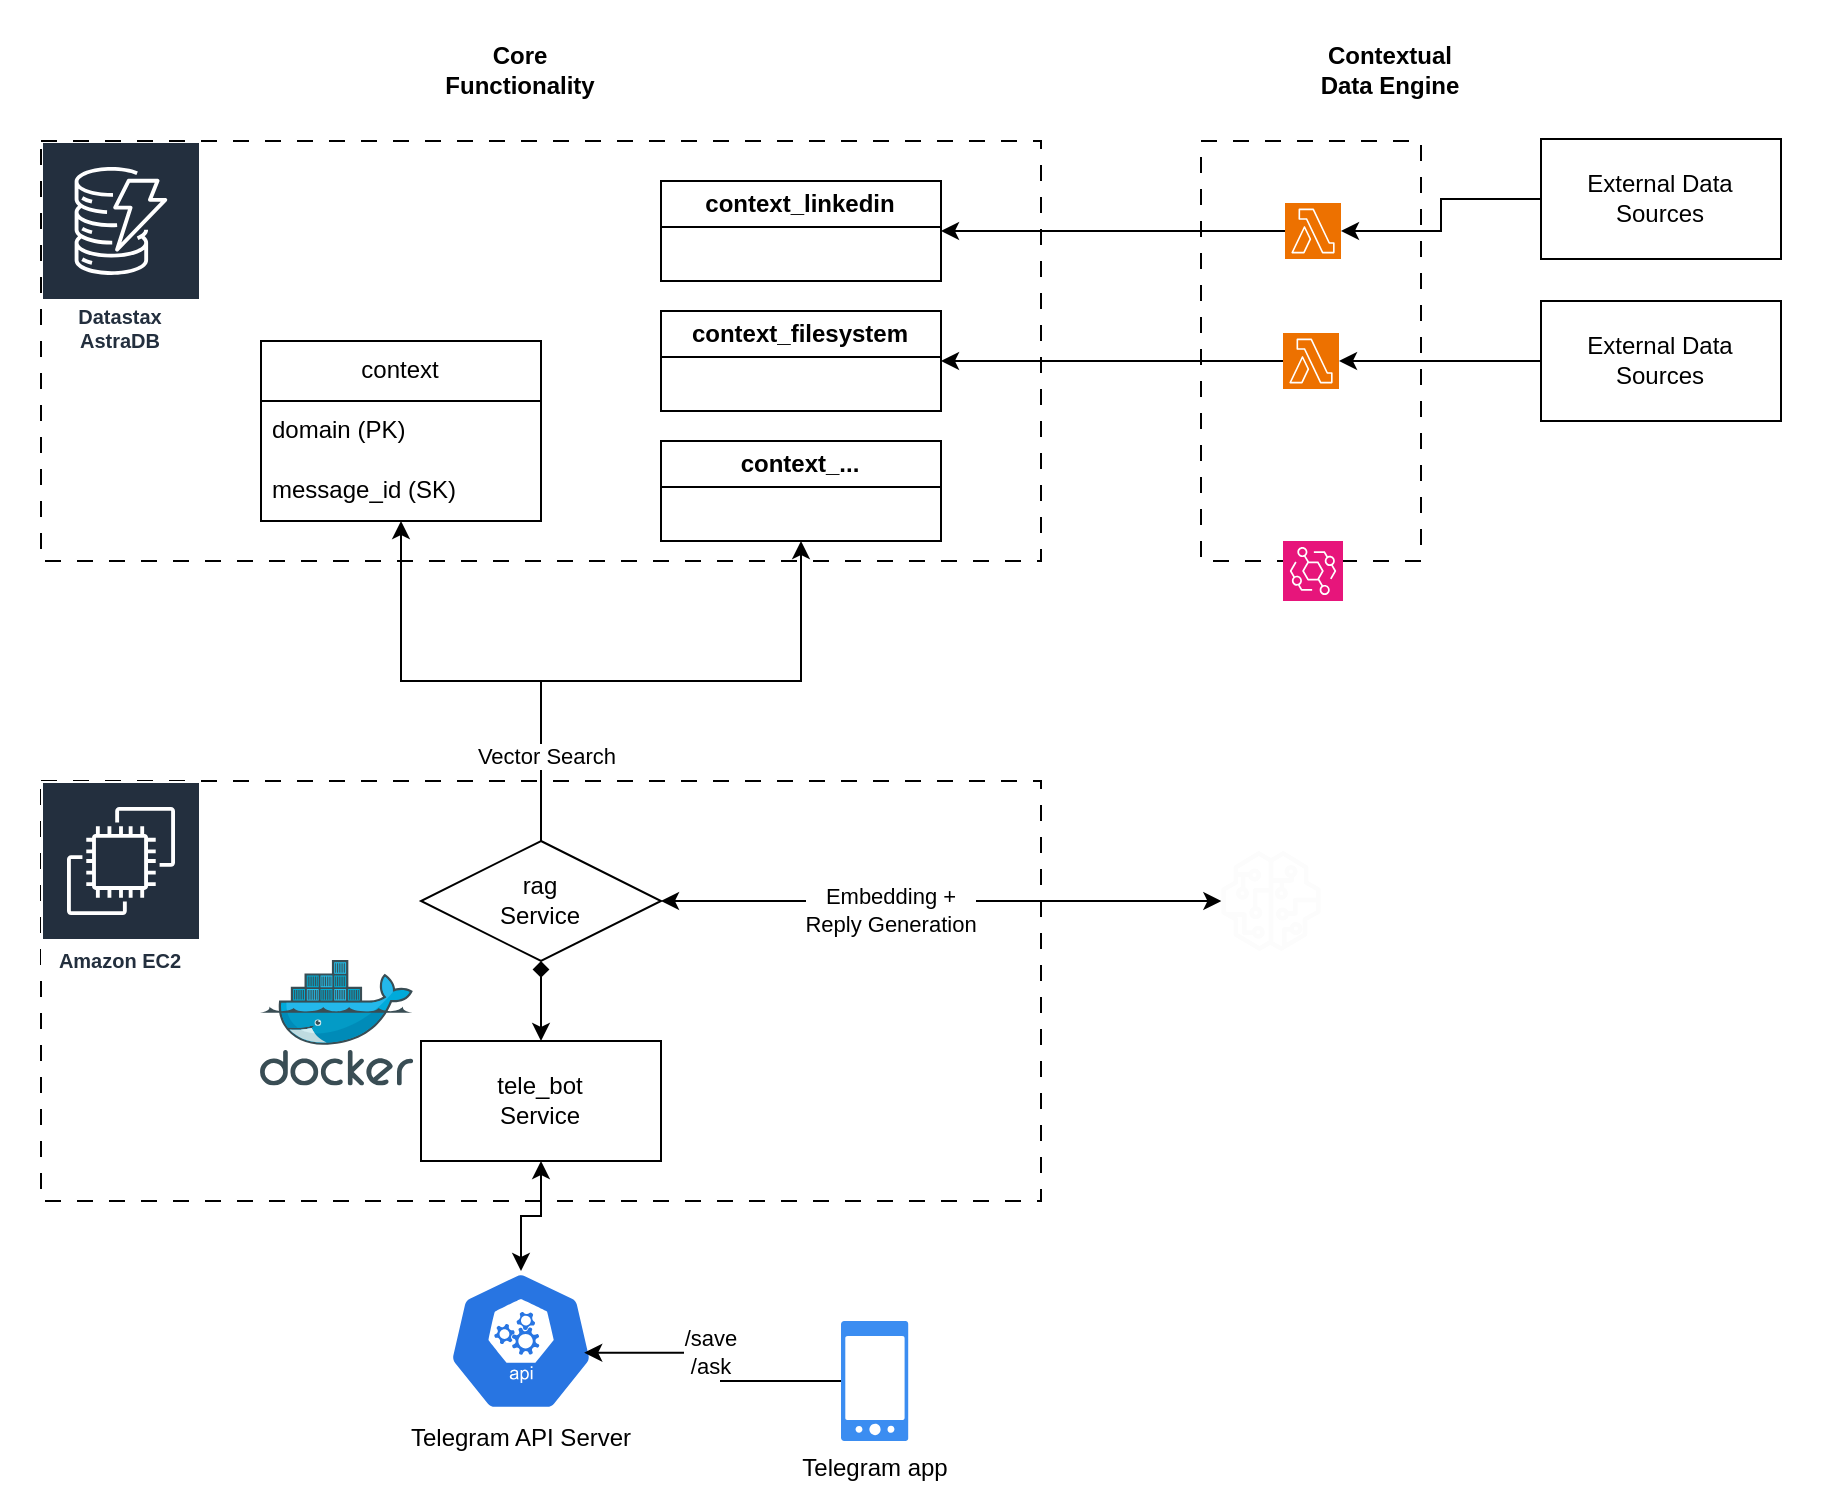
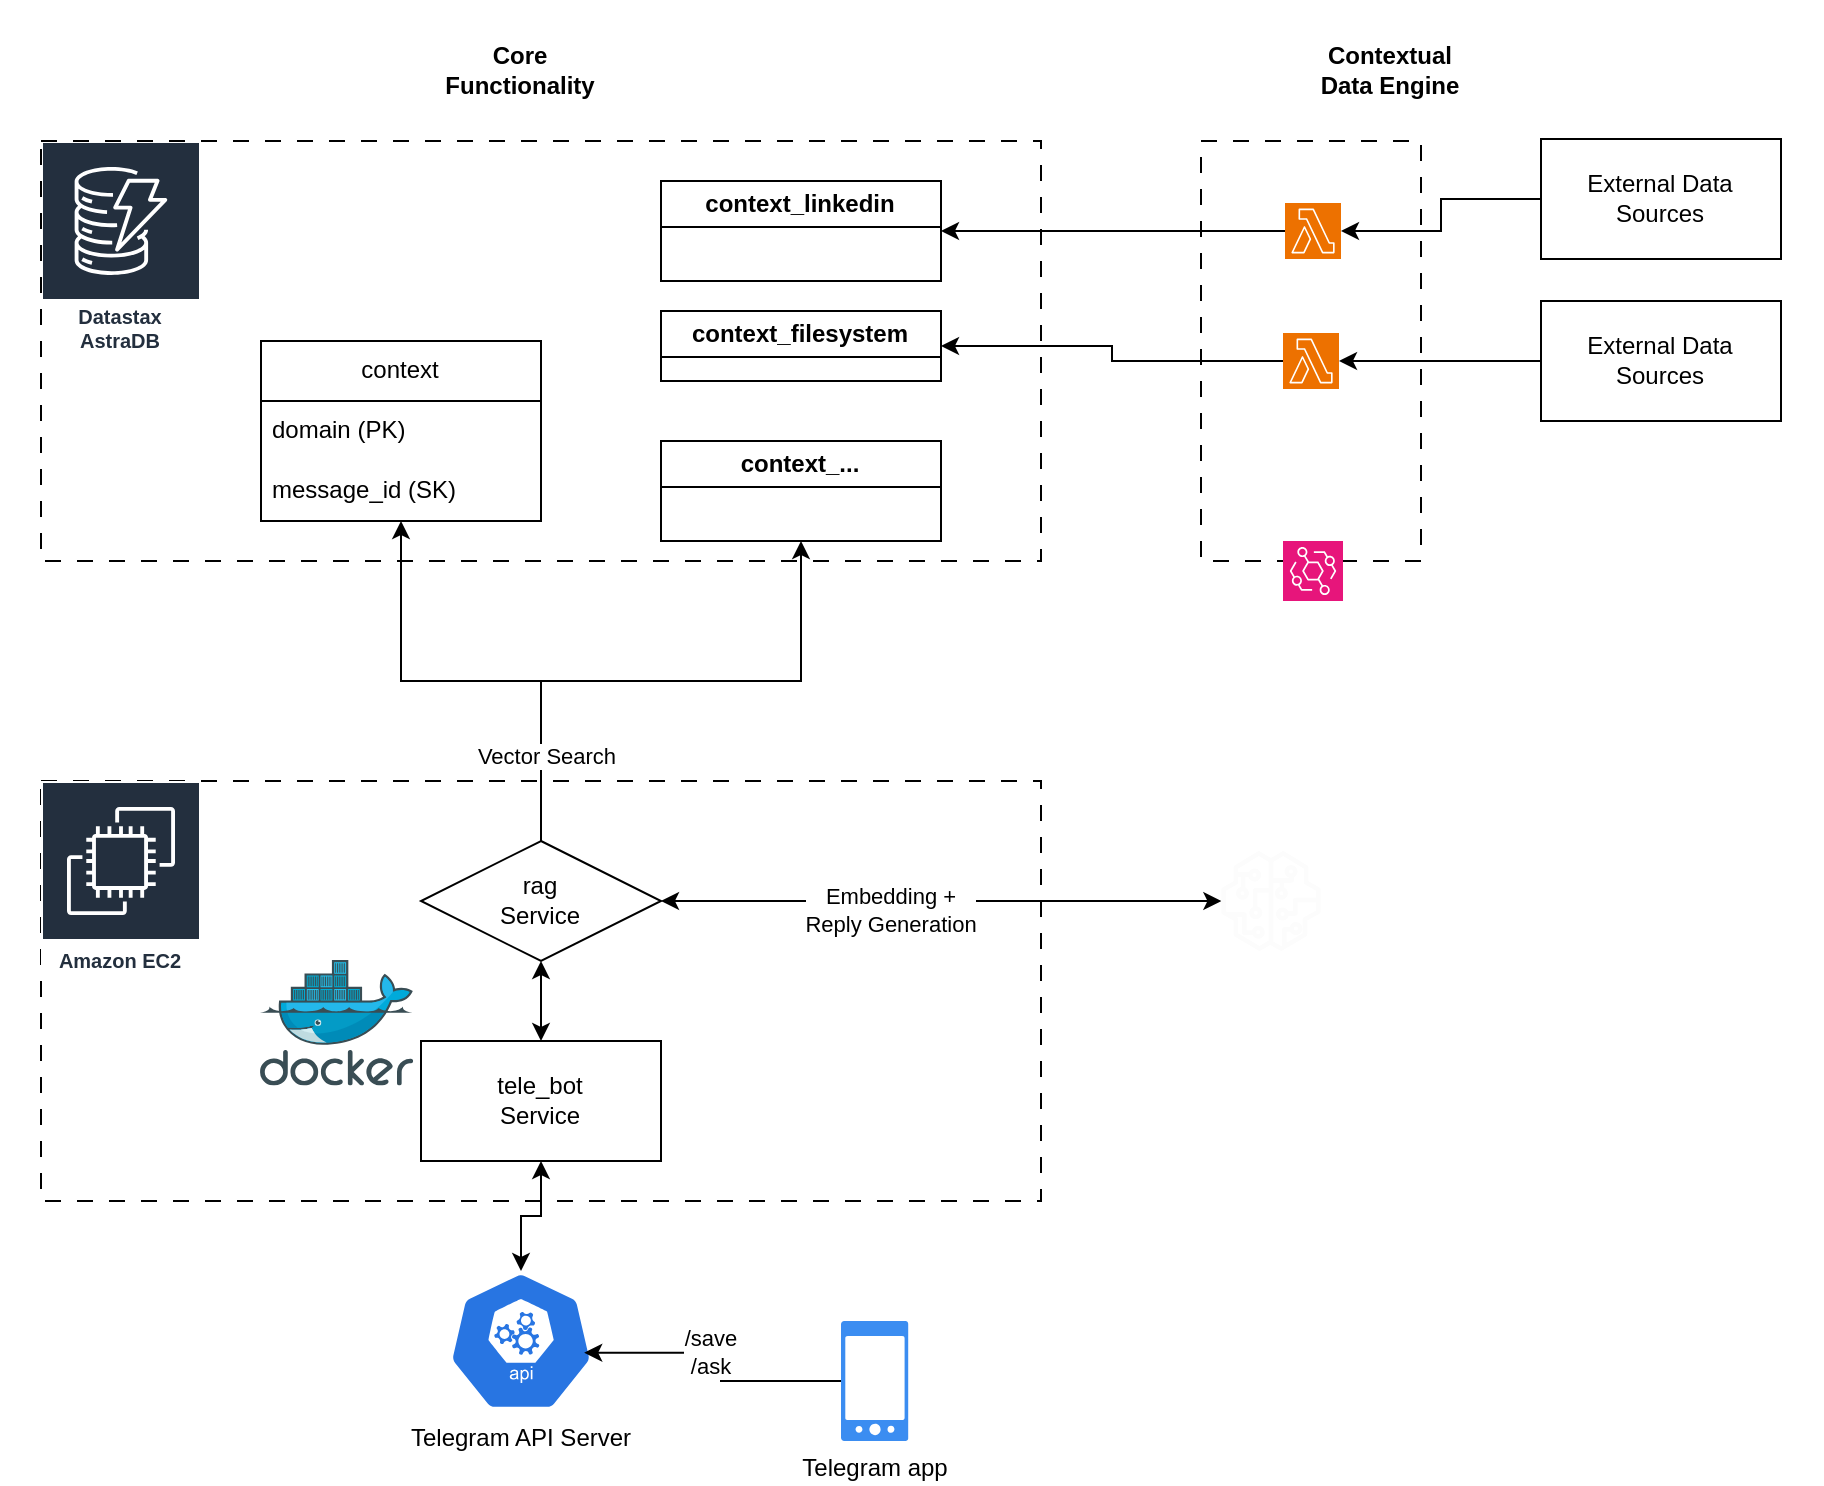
(801, 361) -> (801, 346)
(541, 977) -> (541, 976)
